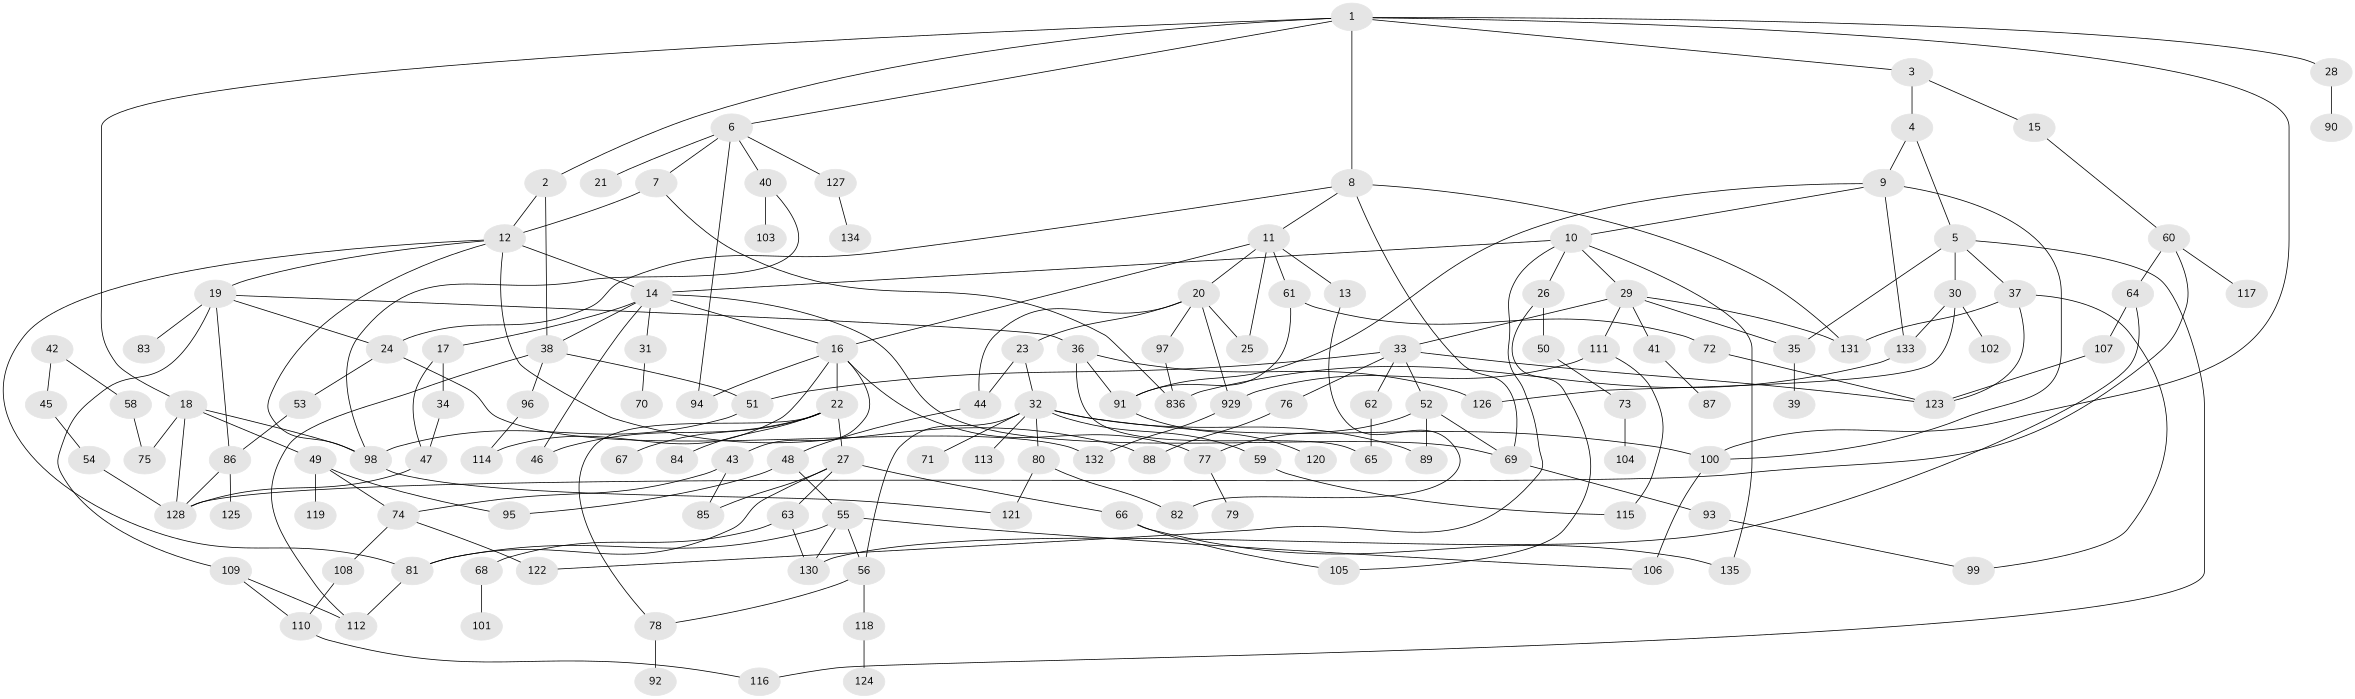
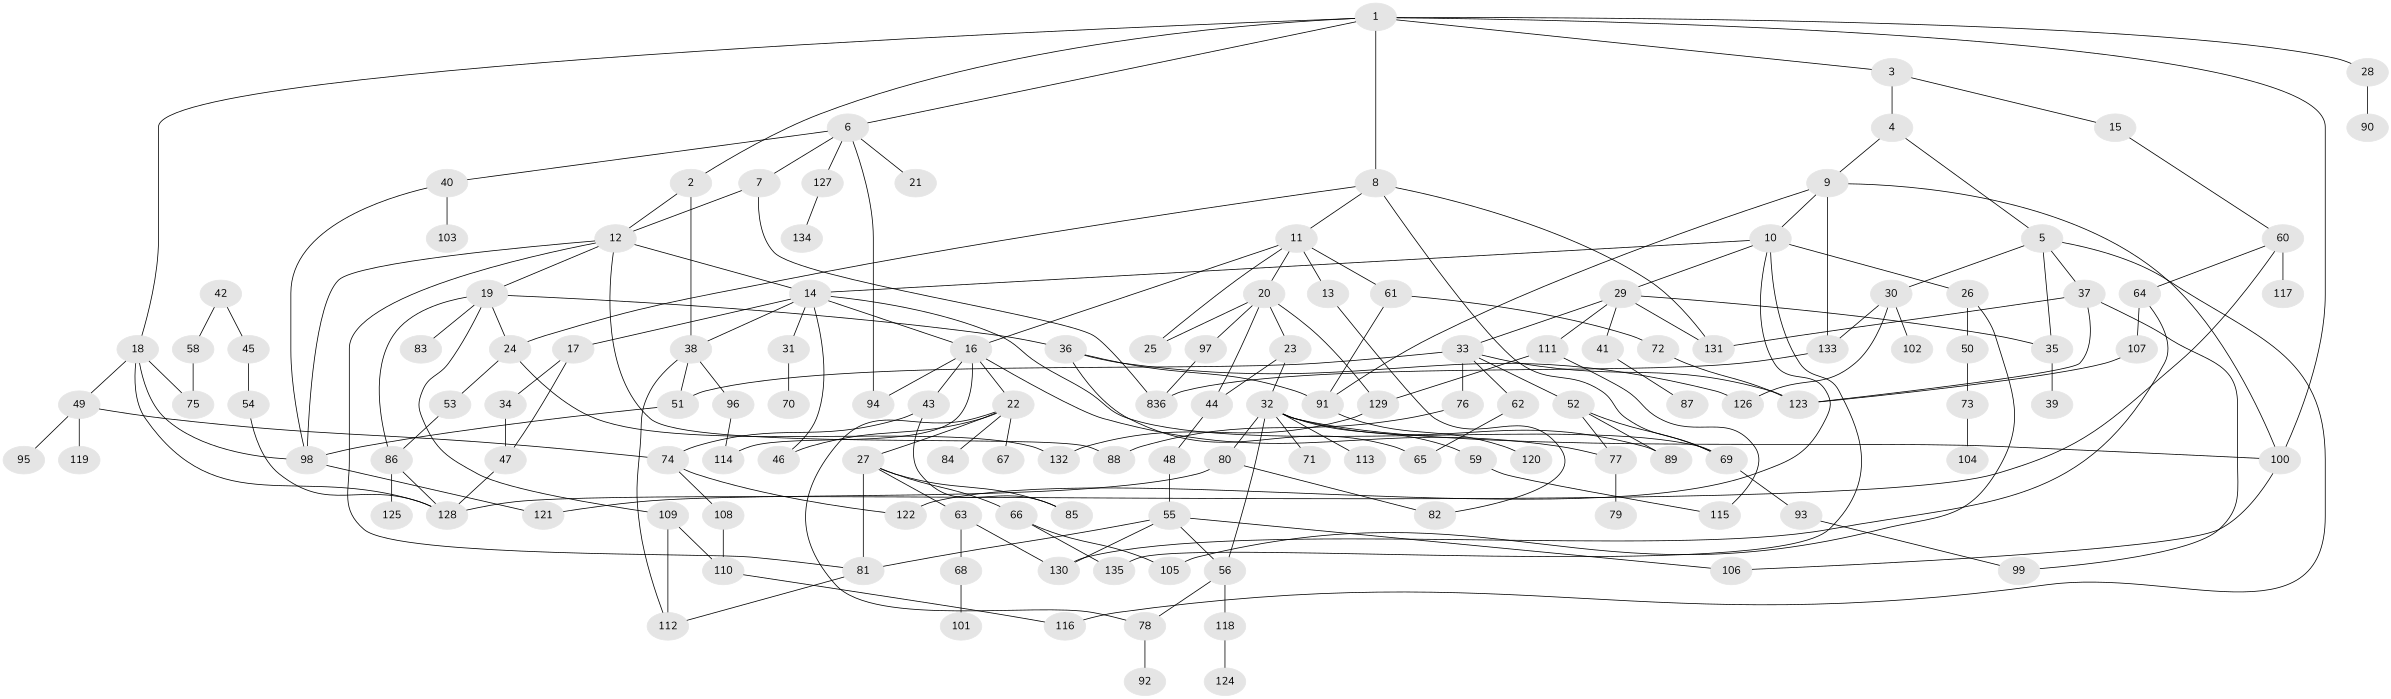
(1231, 405) -> (1378, 405)
(640, 500) -> none
